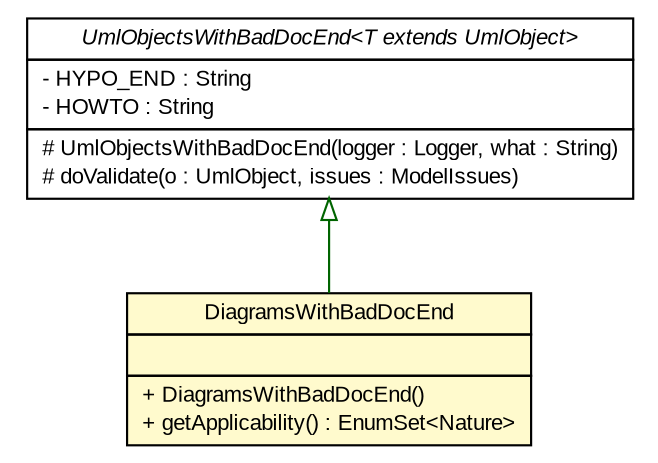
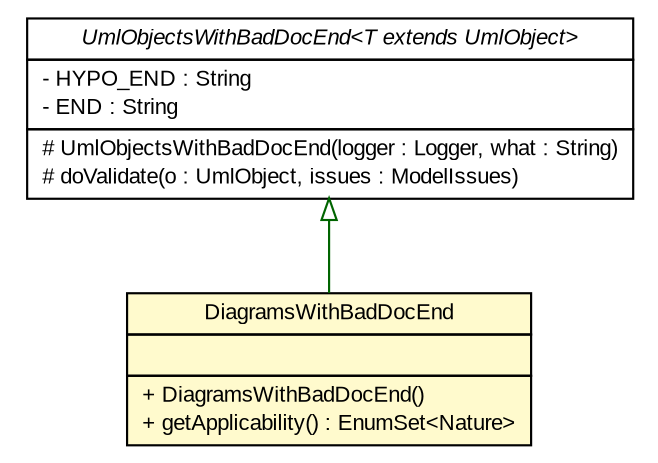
(128, 108) -> (111, 108)
